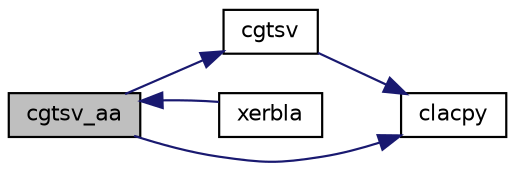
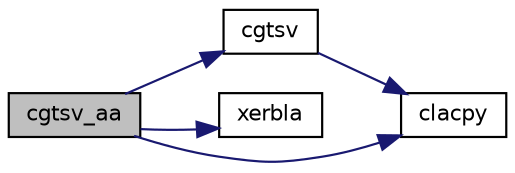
(191, 101) -> (169, 130)
